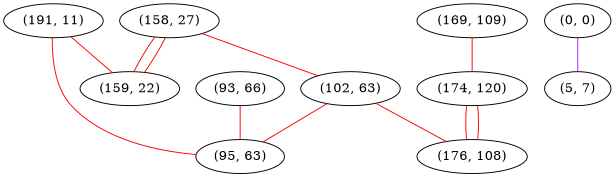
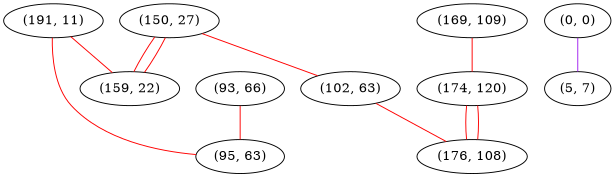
(169, 21) -> (169, 21)
(295, 123) -> none
